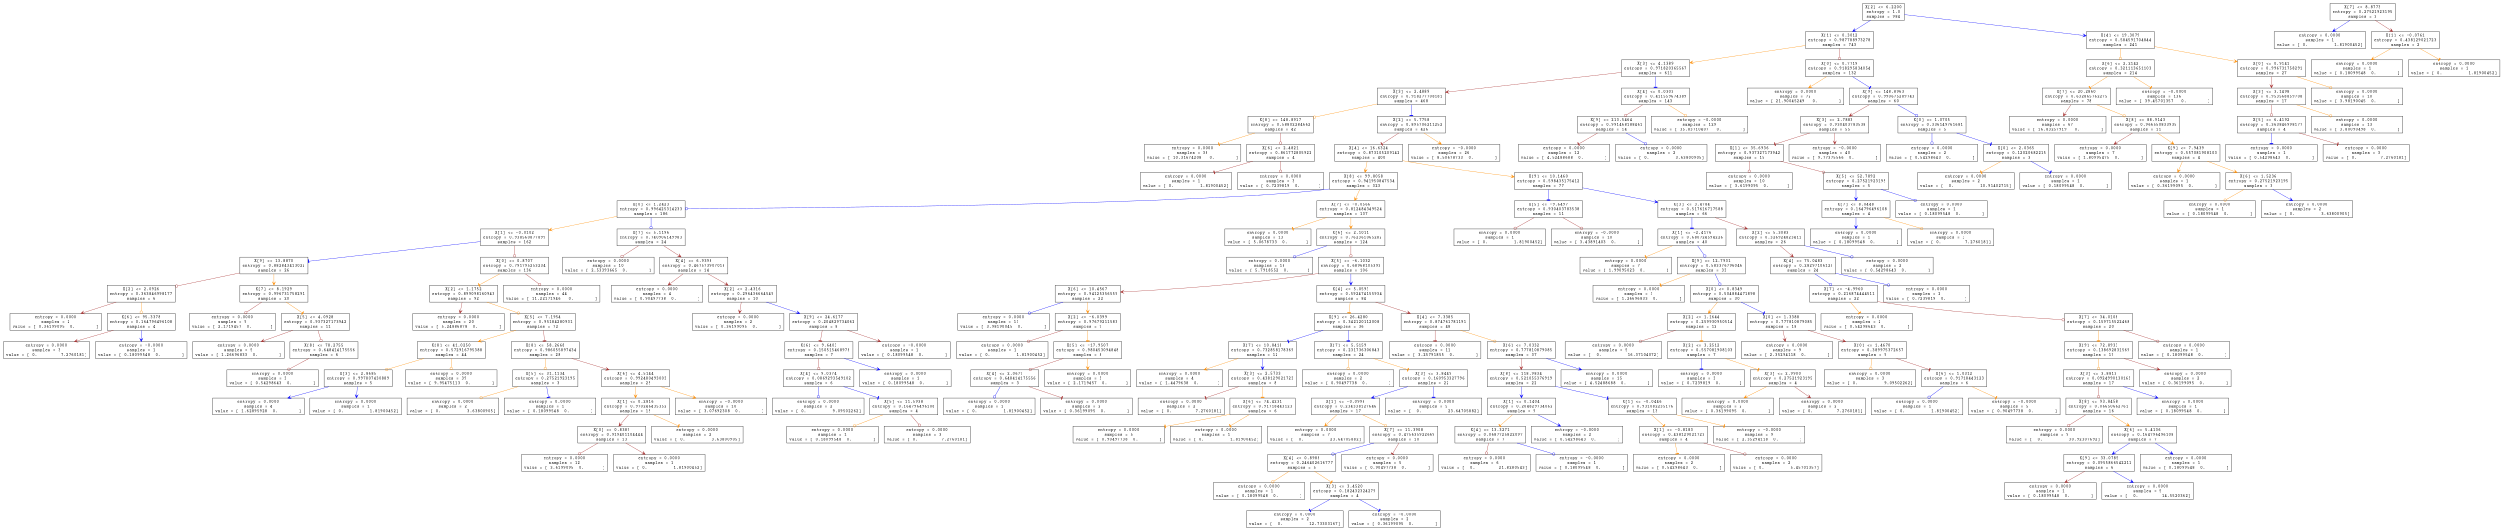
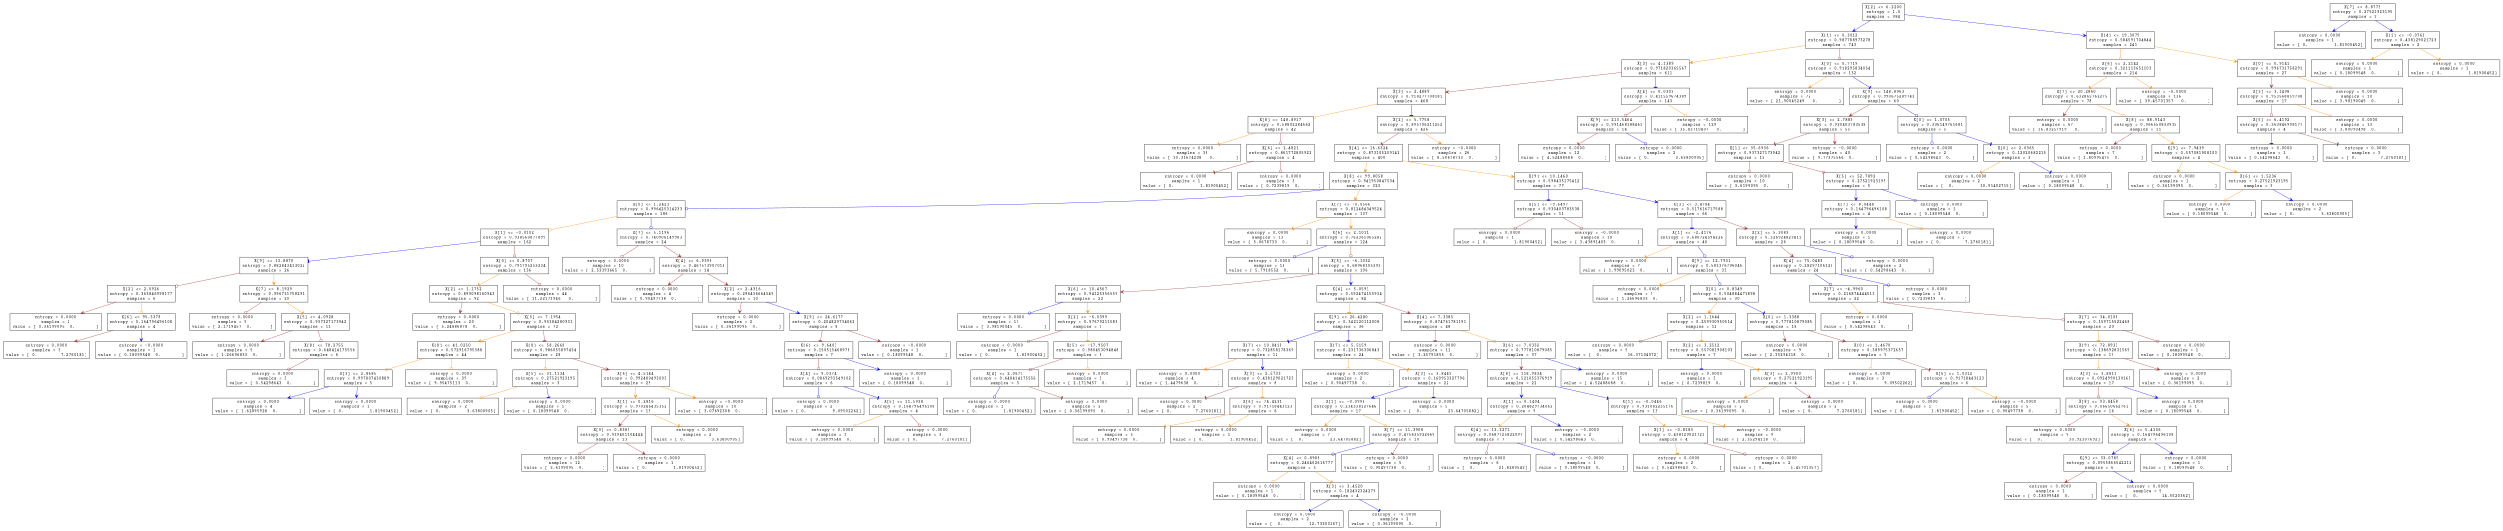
(2383, 25) -> (2383, 25)
(584, 223) -> (584, 223)
(1088, 363) -> (1088, 363)
